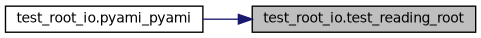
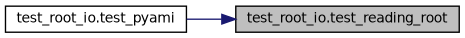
(104, 19) -> (96, 19)
